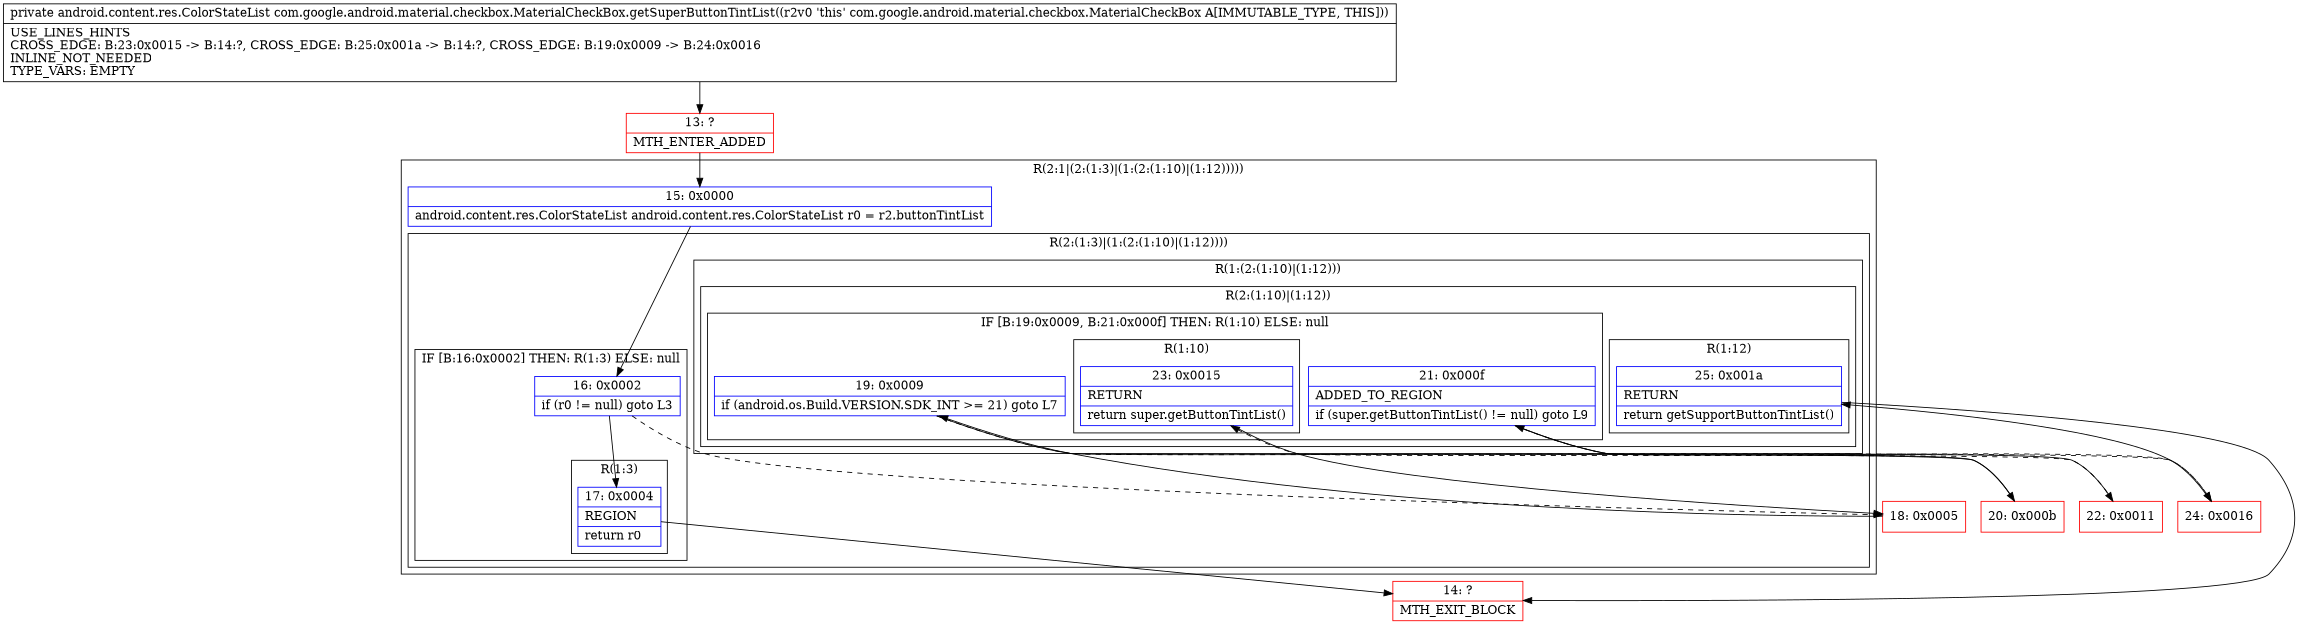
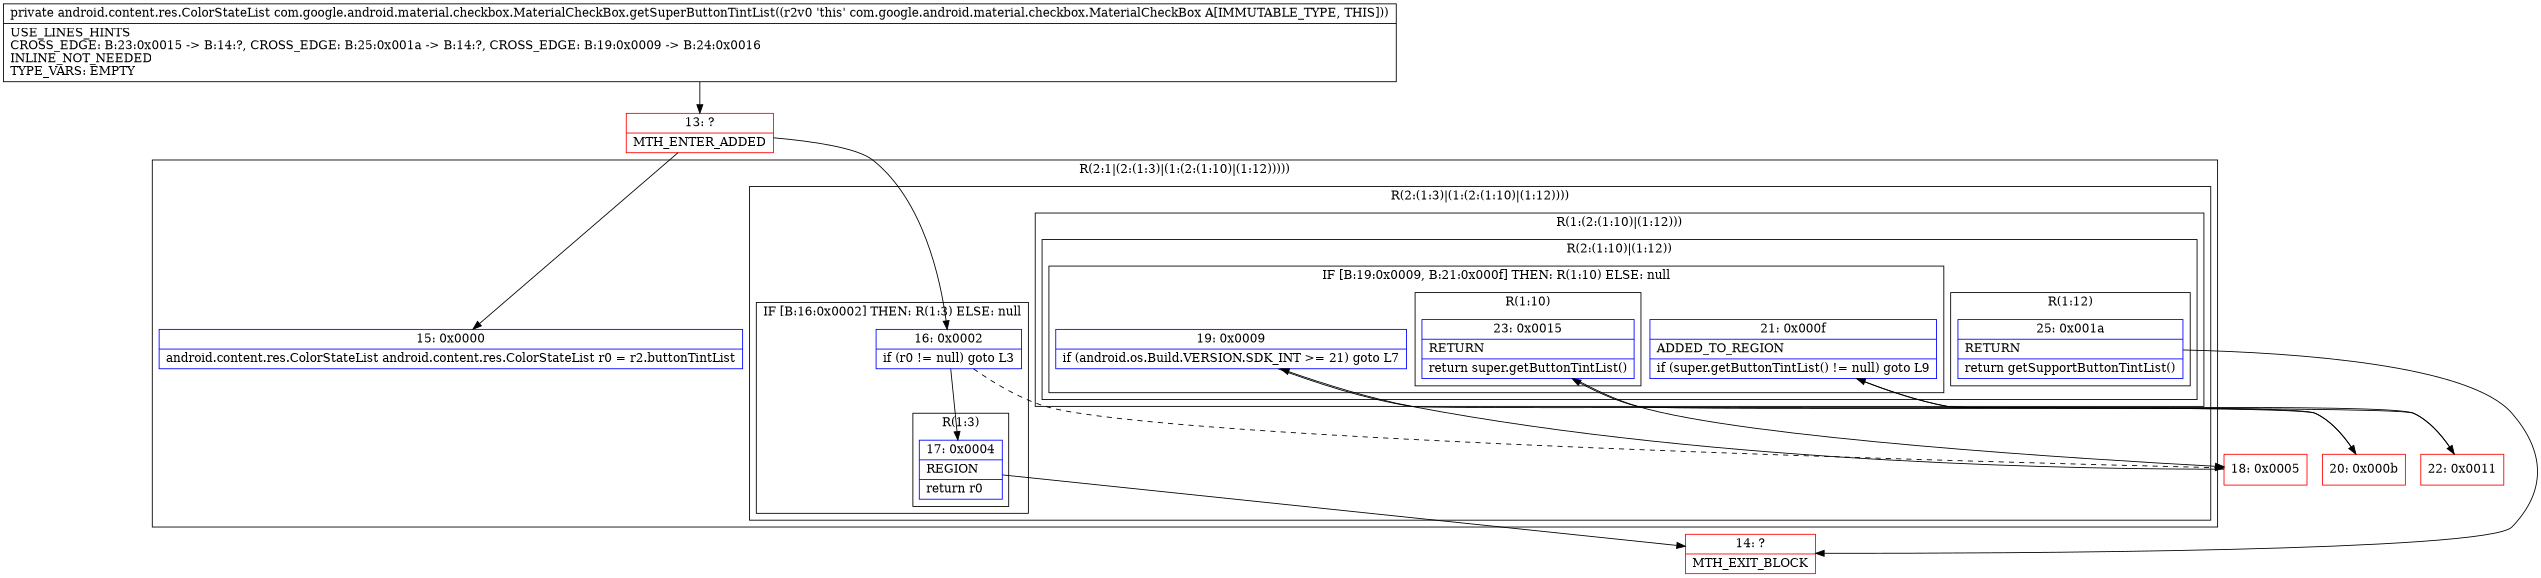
(656, 297) -> (903, 194)
(1682, 455) -> (2024, 408)
(2219, 517) -> none
